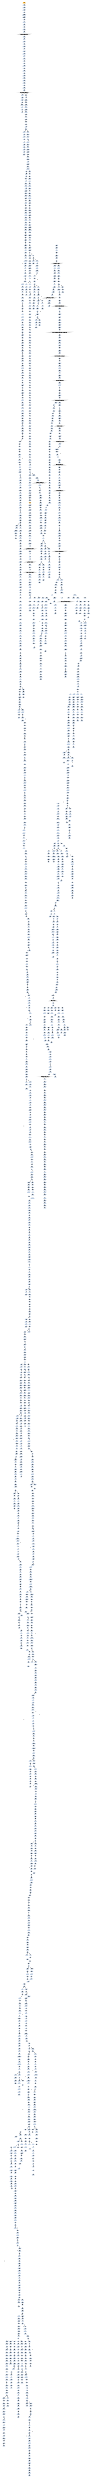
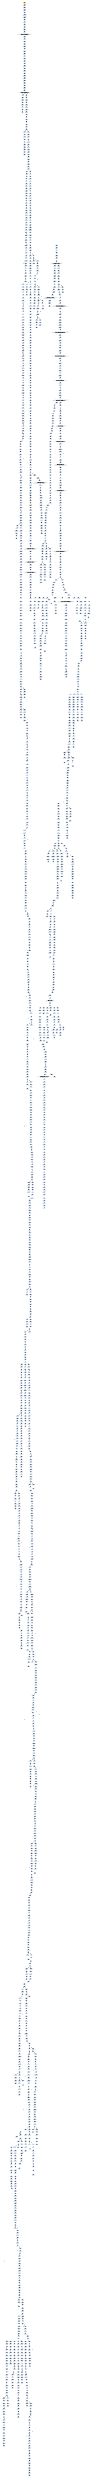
(60, 332) -> (60, 332)
